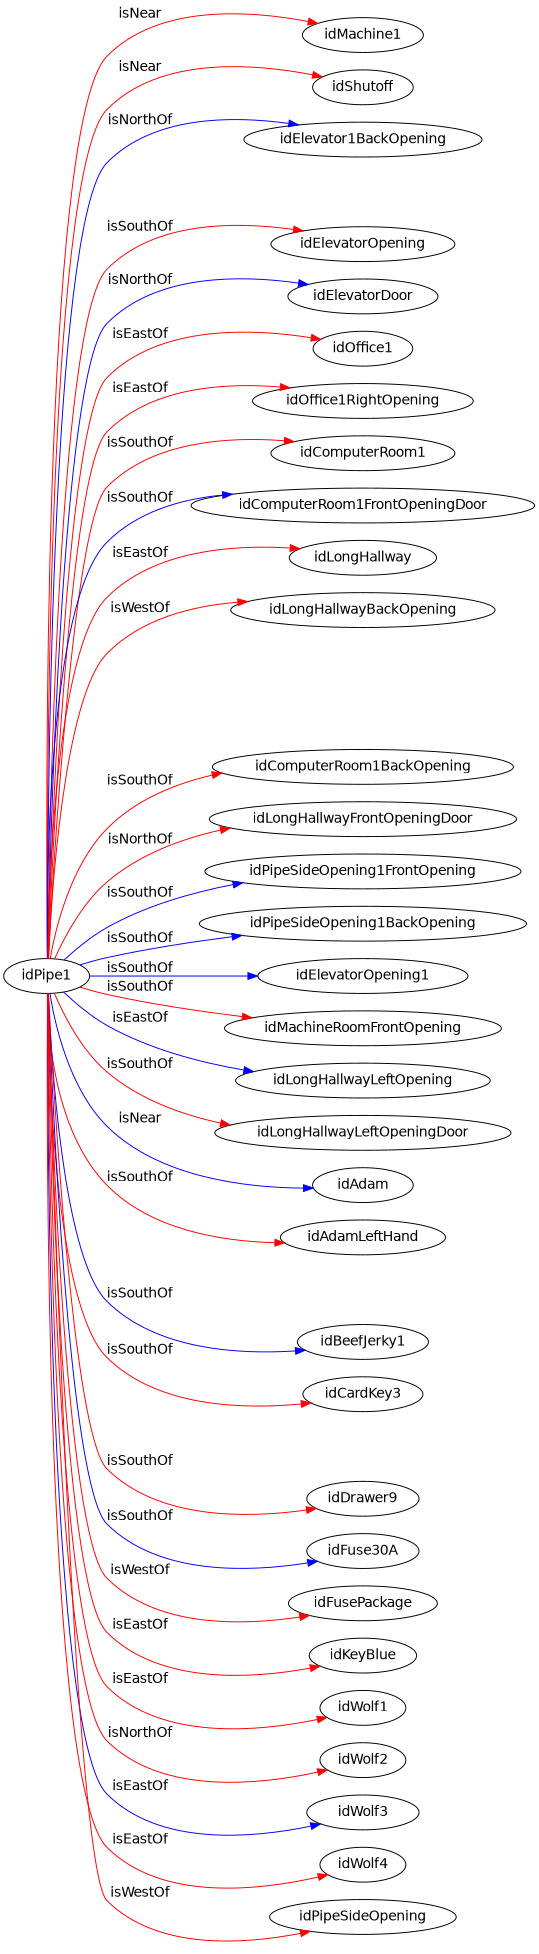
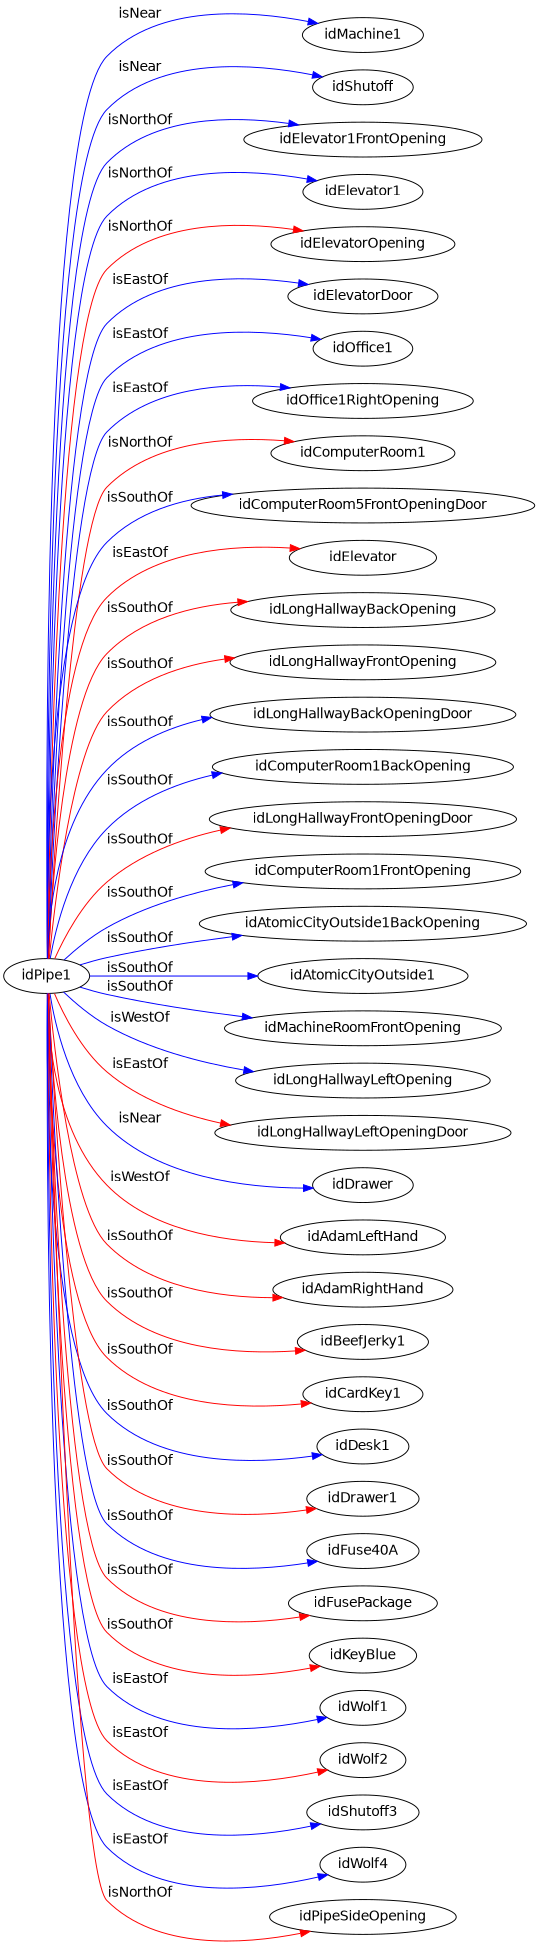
(363, 140) -> (363, 140)
none -> (363, 192)
(140, 227) -> (140, 227)
(68, 231) -> (68, 231)
(74, 236) -> (74, 236)
(140, 280) -> (140, 280)
(140, 443) -> (140, 443)
(363, 506) -> (363, 506)
(75, 518) -> (75, 518)
(363, 558) -> (363, 558)
(76, 565) -> (76, 565)
(140, 609) -> (140, 609)
none -> (363, 662)
none -> (363, 715)
(99, 838) -> (99, 838)
(140, 840) -> (140, 840)
(363, 871) -> (363, 871)
(363, 924) -> (363, 924)
(363, 976) -> (363, 976)
(161, 1005) -> (161, 1005)
(140, 1018) -> (140, 1018)
(140, 1065) -> (140, 1065)
(140, 1178) -> (140, 1178)
(363, 1185) -> (363, 1185)
(82, 1250) -> (82, 1250)
none -> (363, 1290)
(363, 1394) -> (363, 1394)
none -> (363, 1447)
(363, 1499) -> (363, 1499)
(363, 1551) -> (363, 1551)
(140, 1571) -> (140, 1571)
(80, 1590) -> (80, 1590)
(140, 1625) -> (140, 1625)
(68, 1669) -> (68, 1669)
(140, 1734) -> (140, 1734)
(363, 1812) -> (363, 1812)
(140, 1893) -> (140, 1893)
